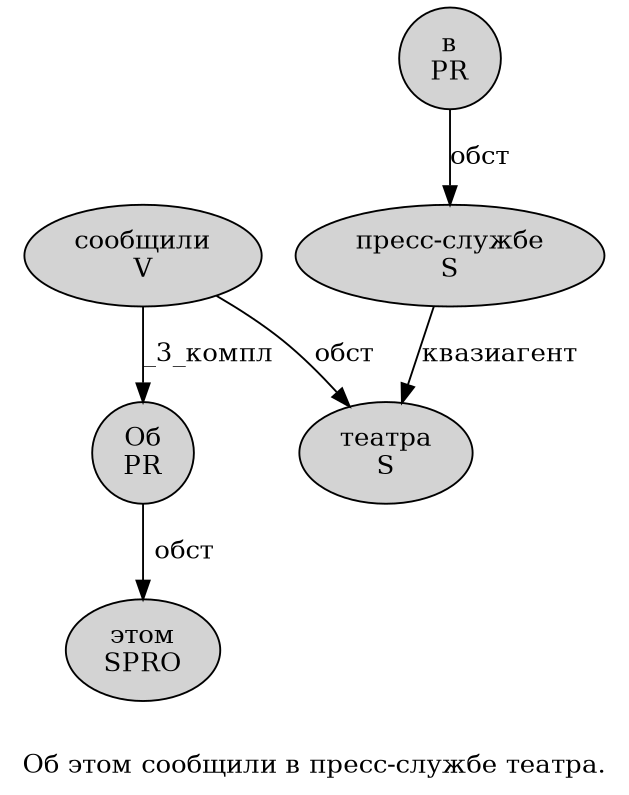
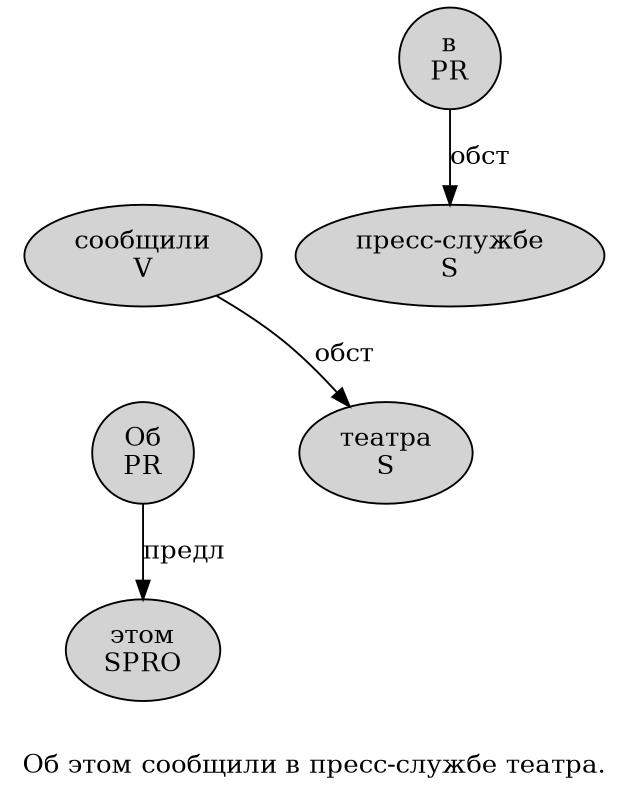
(143, 345) -> none
(421, 346) -> none
(184, 552) -> (184, 552)
